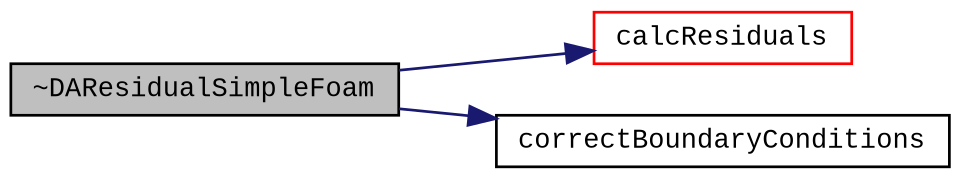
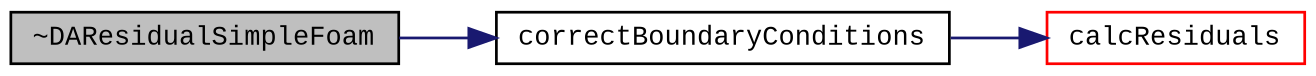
(482, 62) -> (985, 38)
